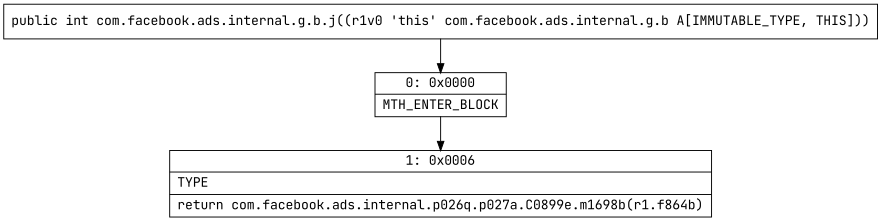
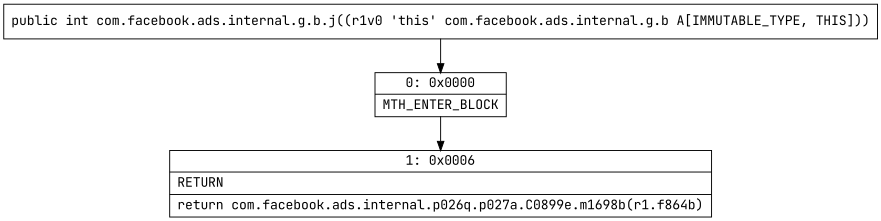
(193, 183) -> (201, 183)
